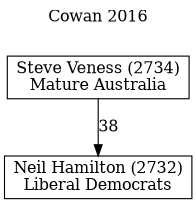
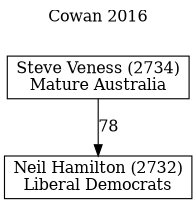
(109, 127) -> (109, 127)
